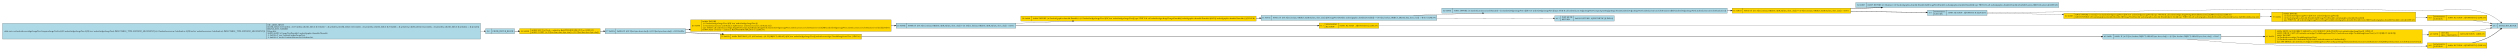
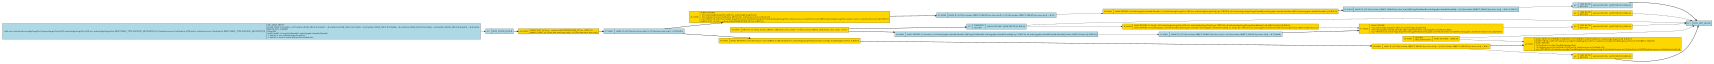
none -> (1664, 5)
(1584, 11) -> none
(1167, 26) -> none
(503, 31) -> (502, 31)
none -> (1221, 34)
(2425, 35) -> (1491, 41)
(2162, 37) -> (1431, 46)
